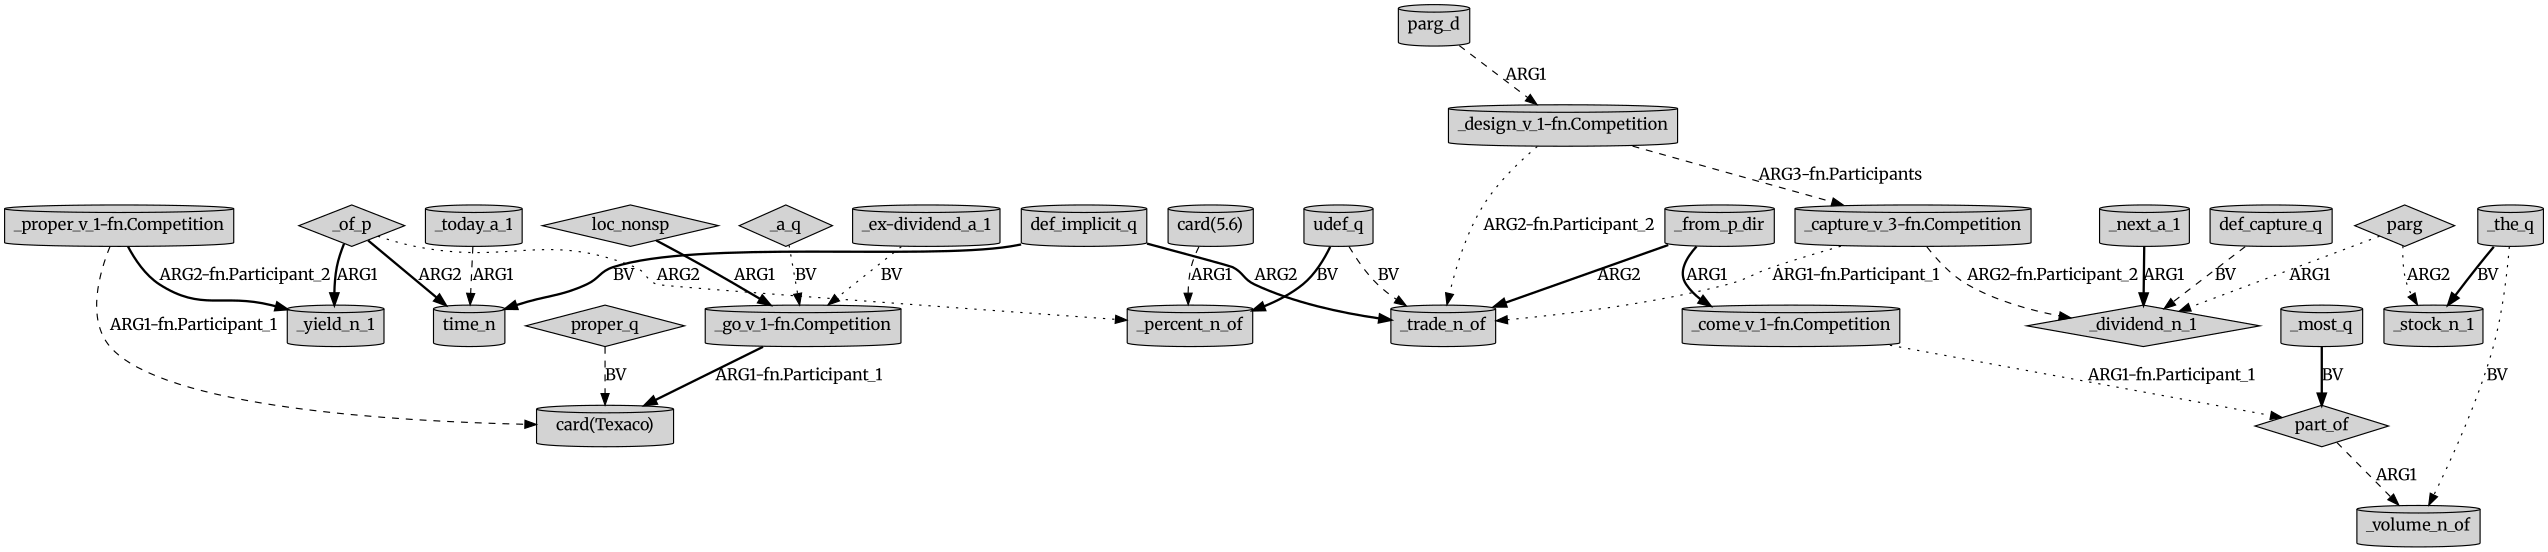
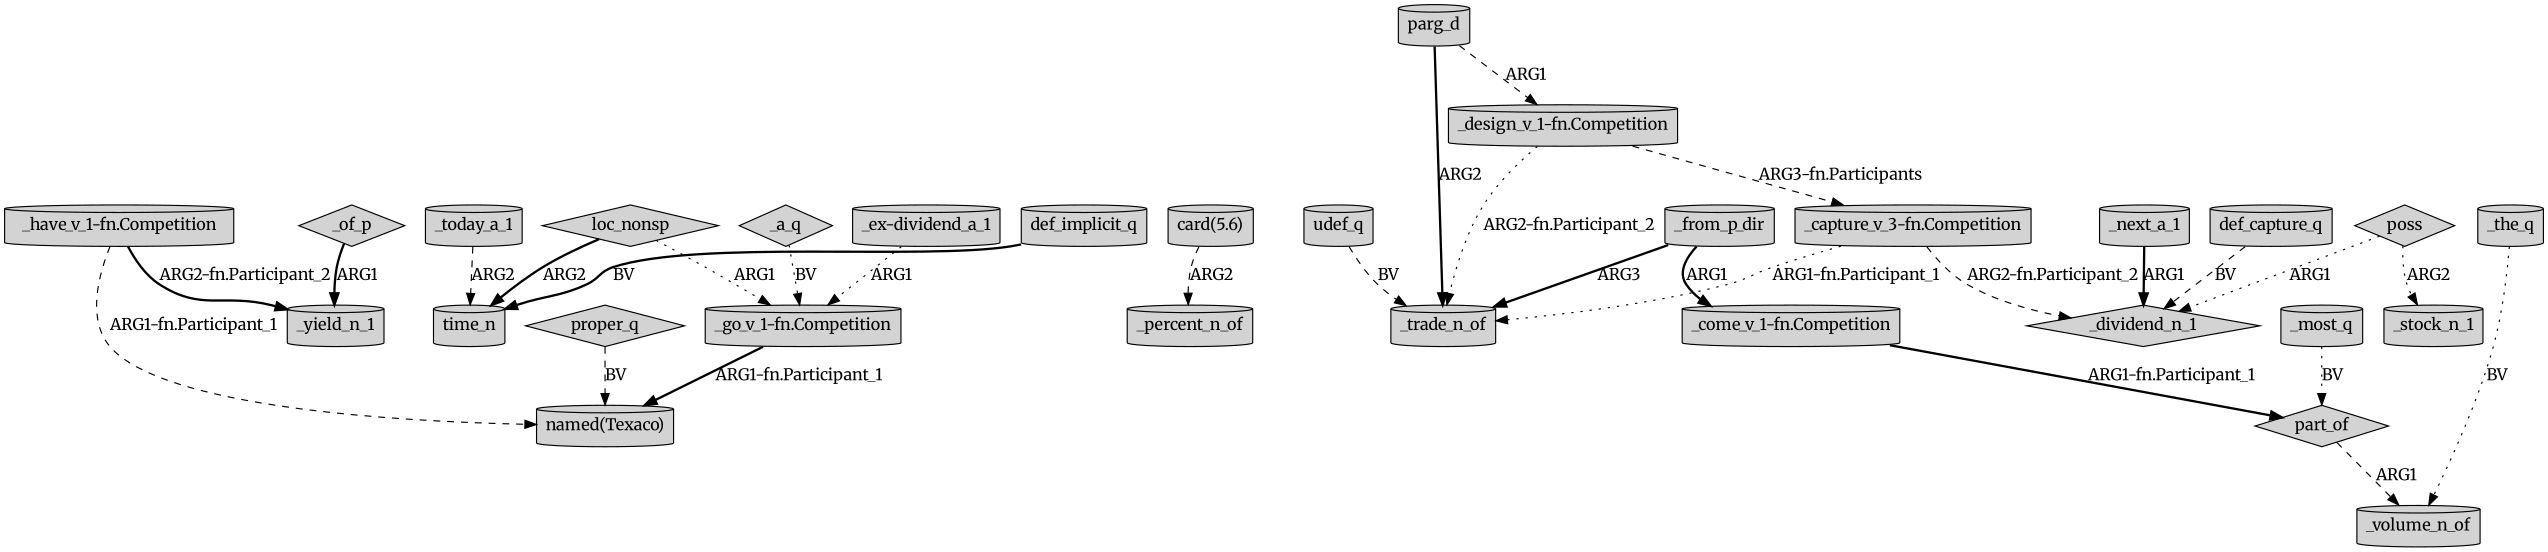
(119, 226) -> (119, 226)
(2405, 226) -> (2405, 226)
(402, 269) -> (548, 264)
(708, 269) -> (708, 269)
(2474, 271) -> none
(493, 276) -> (493, 276)
(892, 276) -> (892, 276)
(1212, 276) -> (1212, 276)
(1619, 276) -> (1619, 276)
(1304, 284) -> none
(1260, 287) -> (1438, 170)
(723, 290) -> none
(2322, 370) -> (2322, 370)
(2080, 380) -> (2080, 380)
(605, 426) -> (605, 426)
